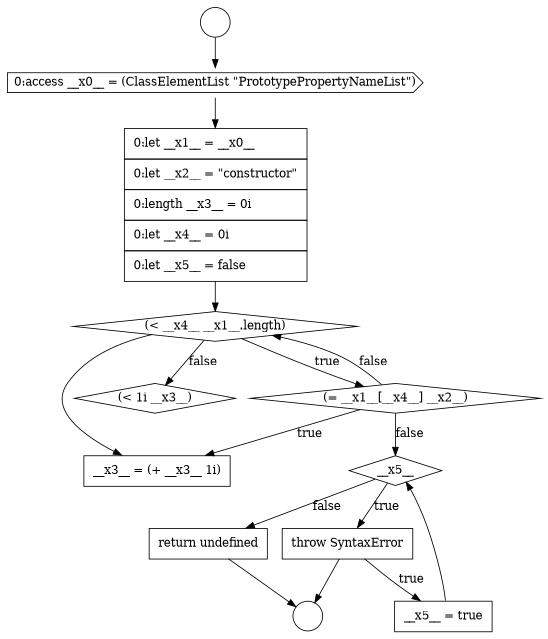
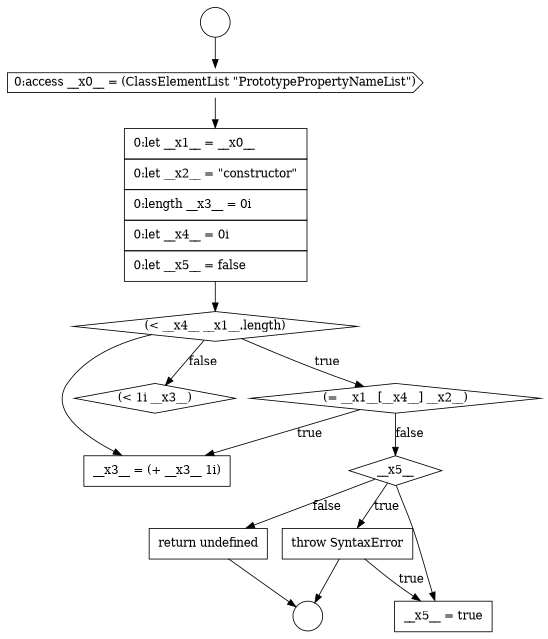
(335, 354) -> none
(433, 544) -> (416, 538)
